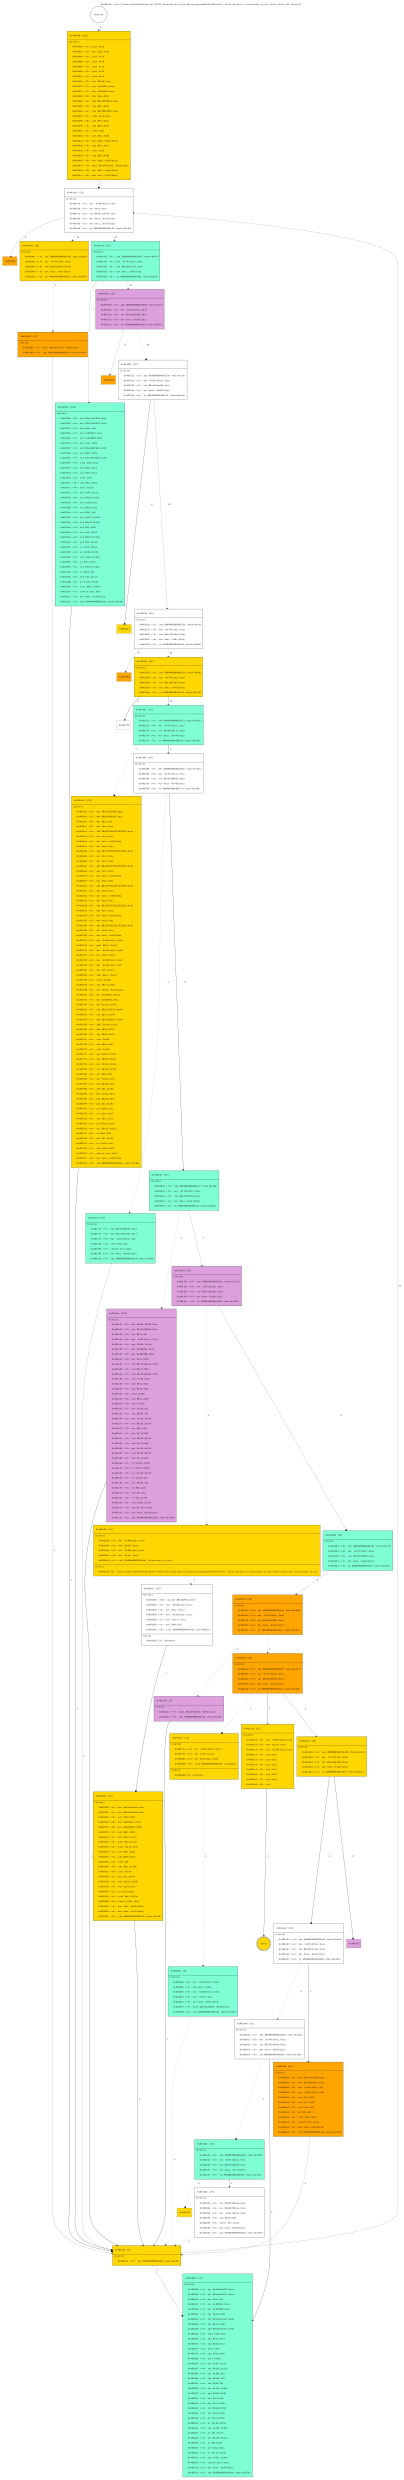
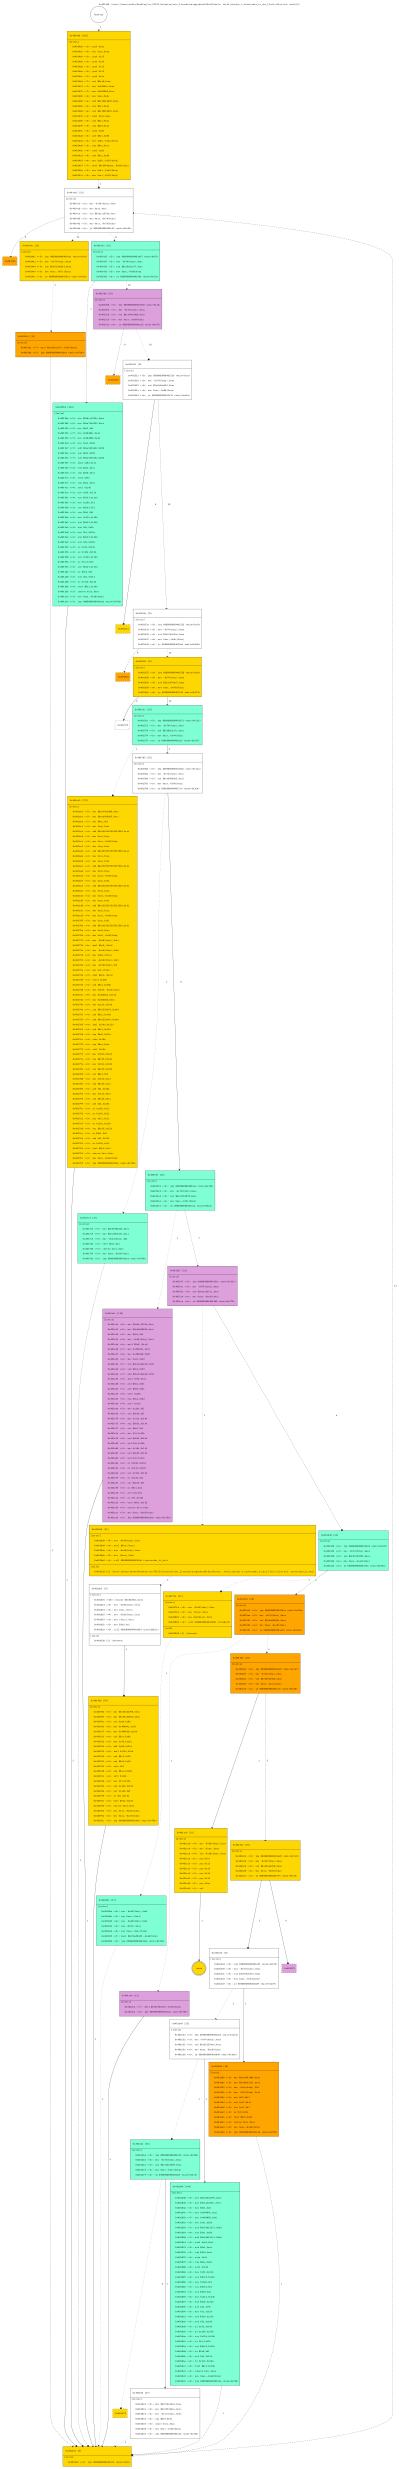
(238, 1713) -> (275, 1580)
(167, 2290) -> (196, 2442)
